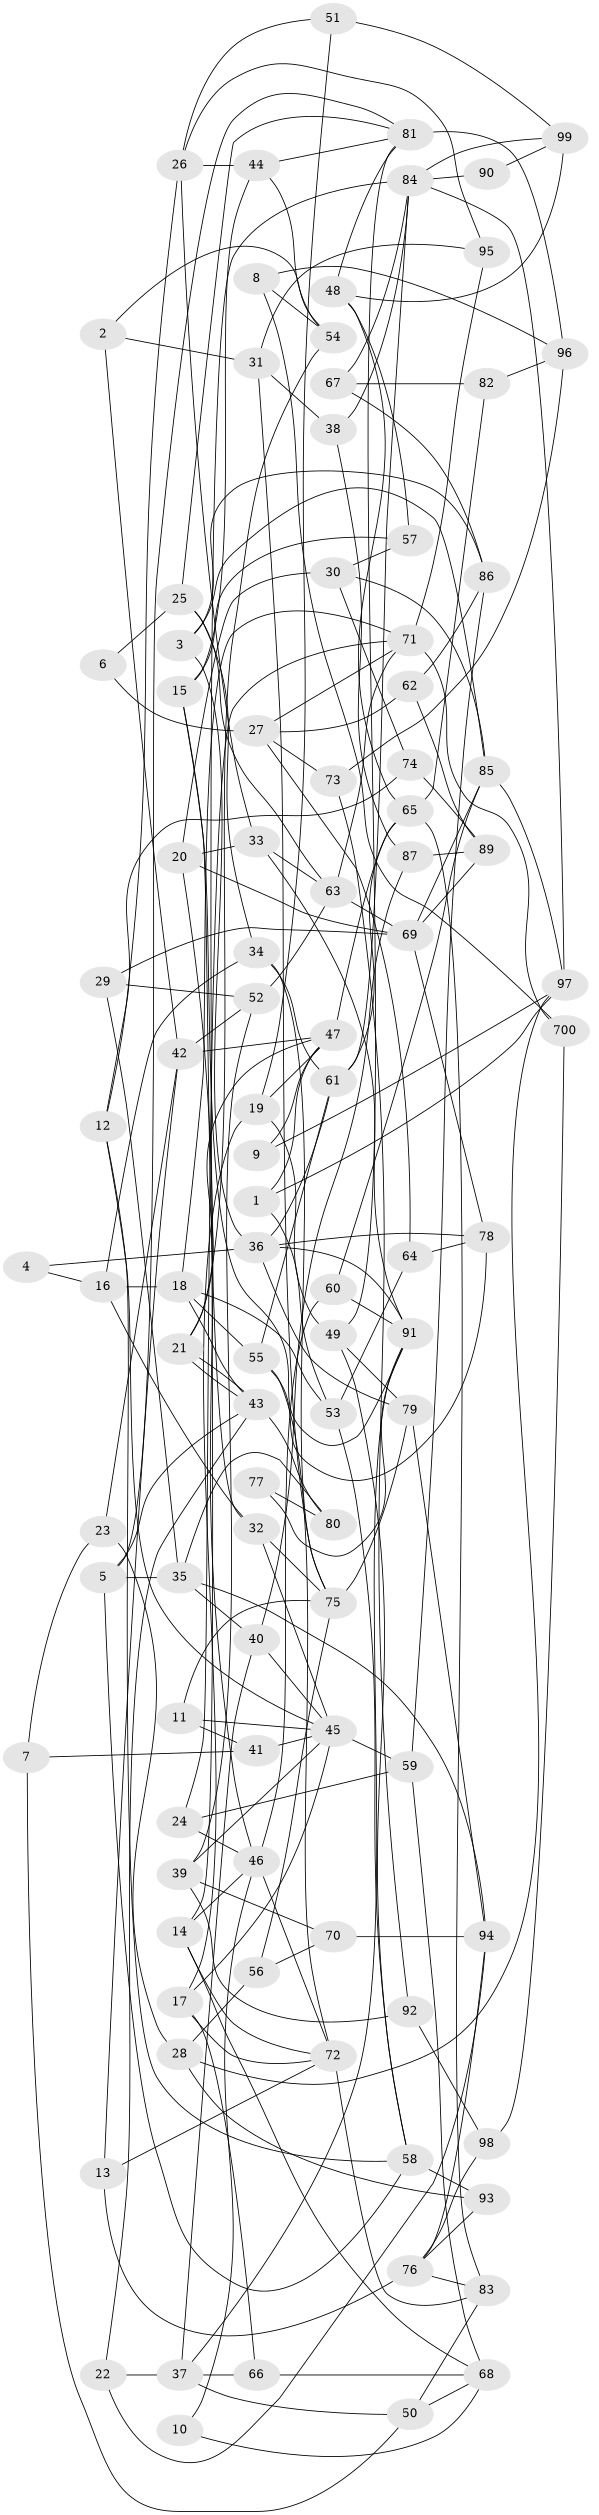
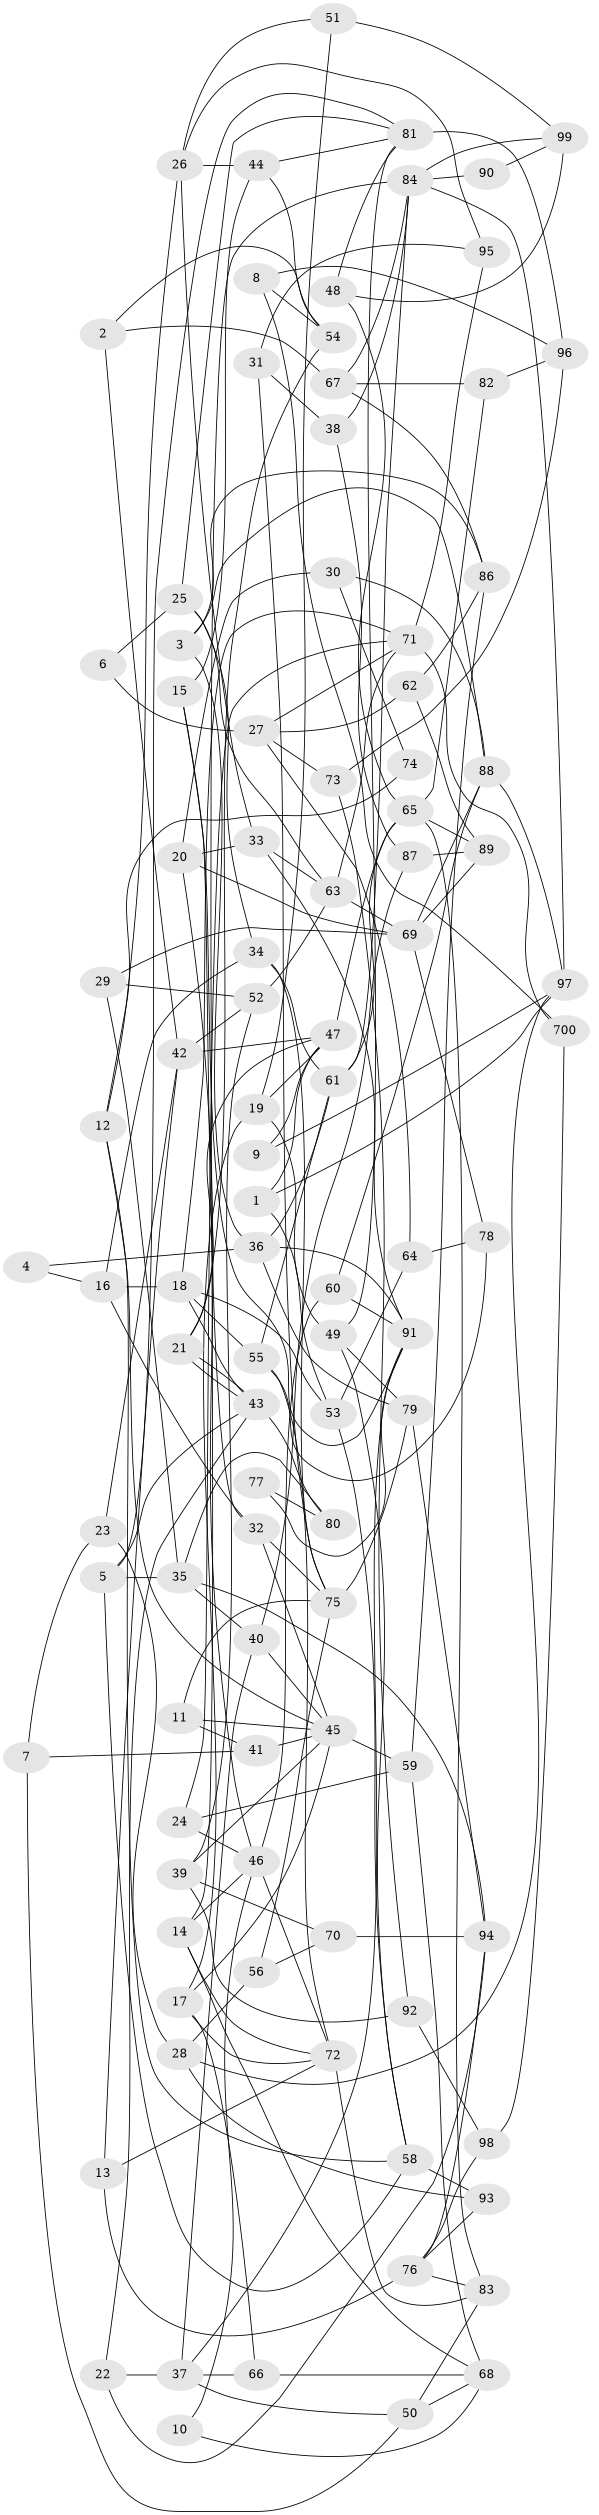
(177, 348) -> (234, 329)
(410, 541) -> none
(487, 772) -> (487, 772)
(450, 807) -> (449, 831)
(362, 1236) -> none
